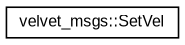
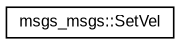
(92, 23) -> (90, 23)
